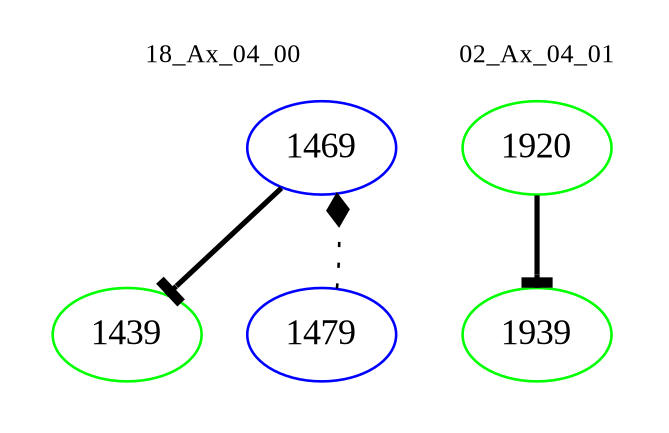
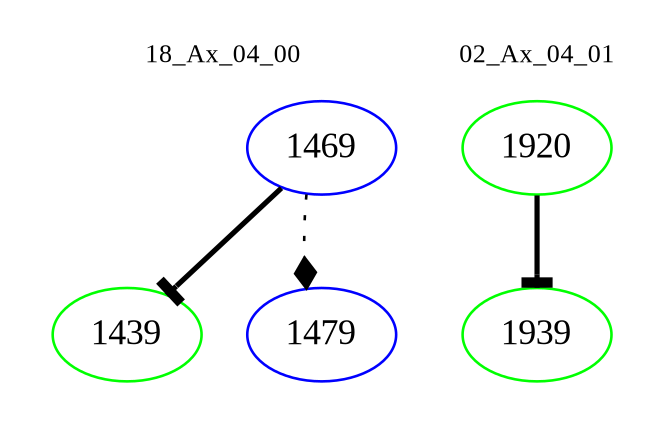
(339, 257) -> (304, 226)
